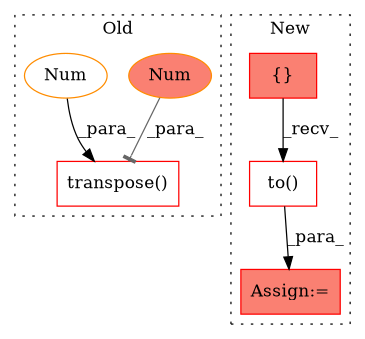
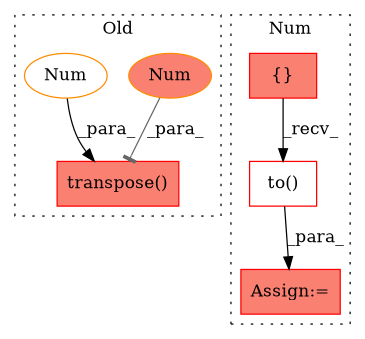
(291, 29) -> (291, 29)
(118, 184) -> (118, 184)
